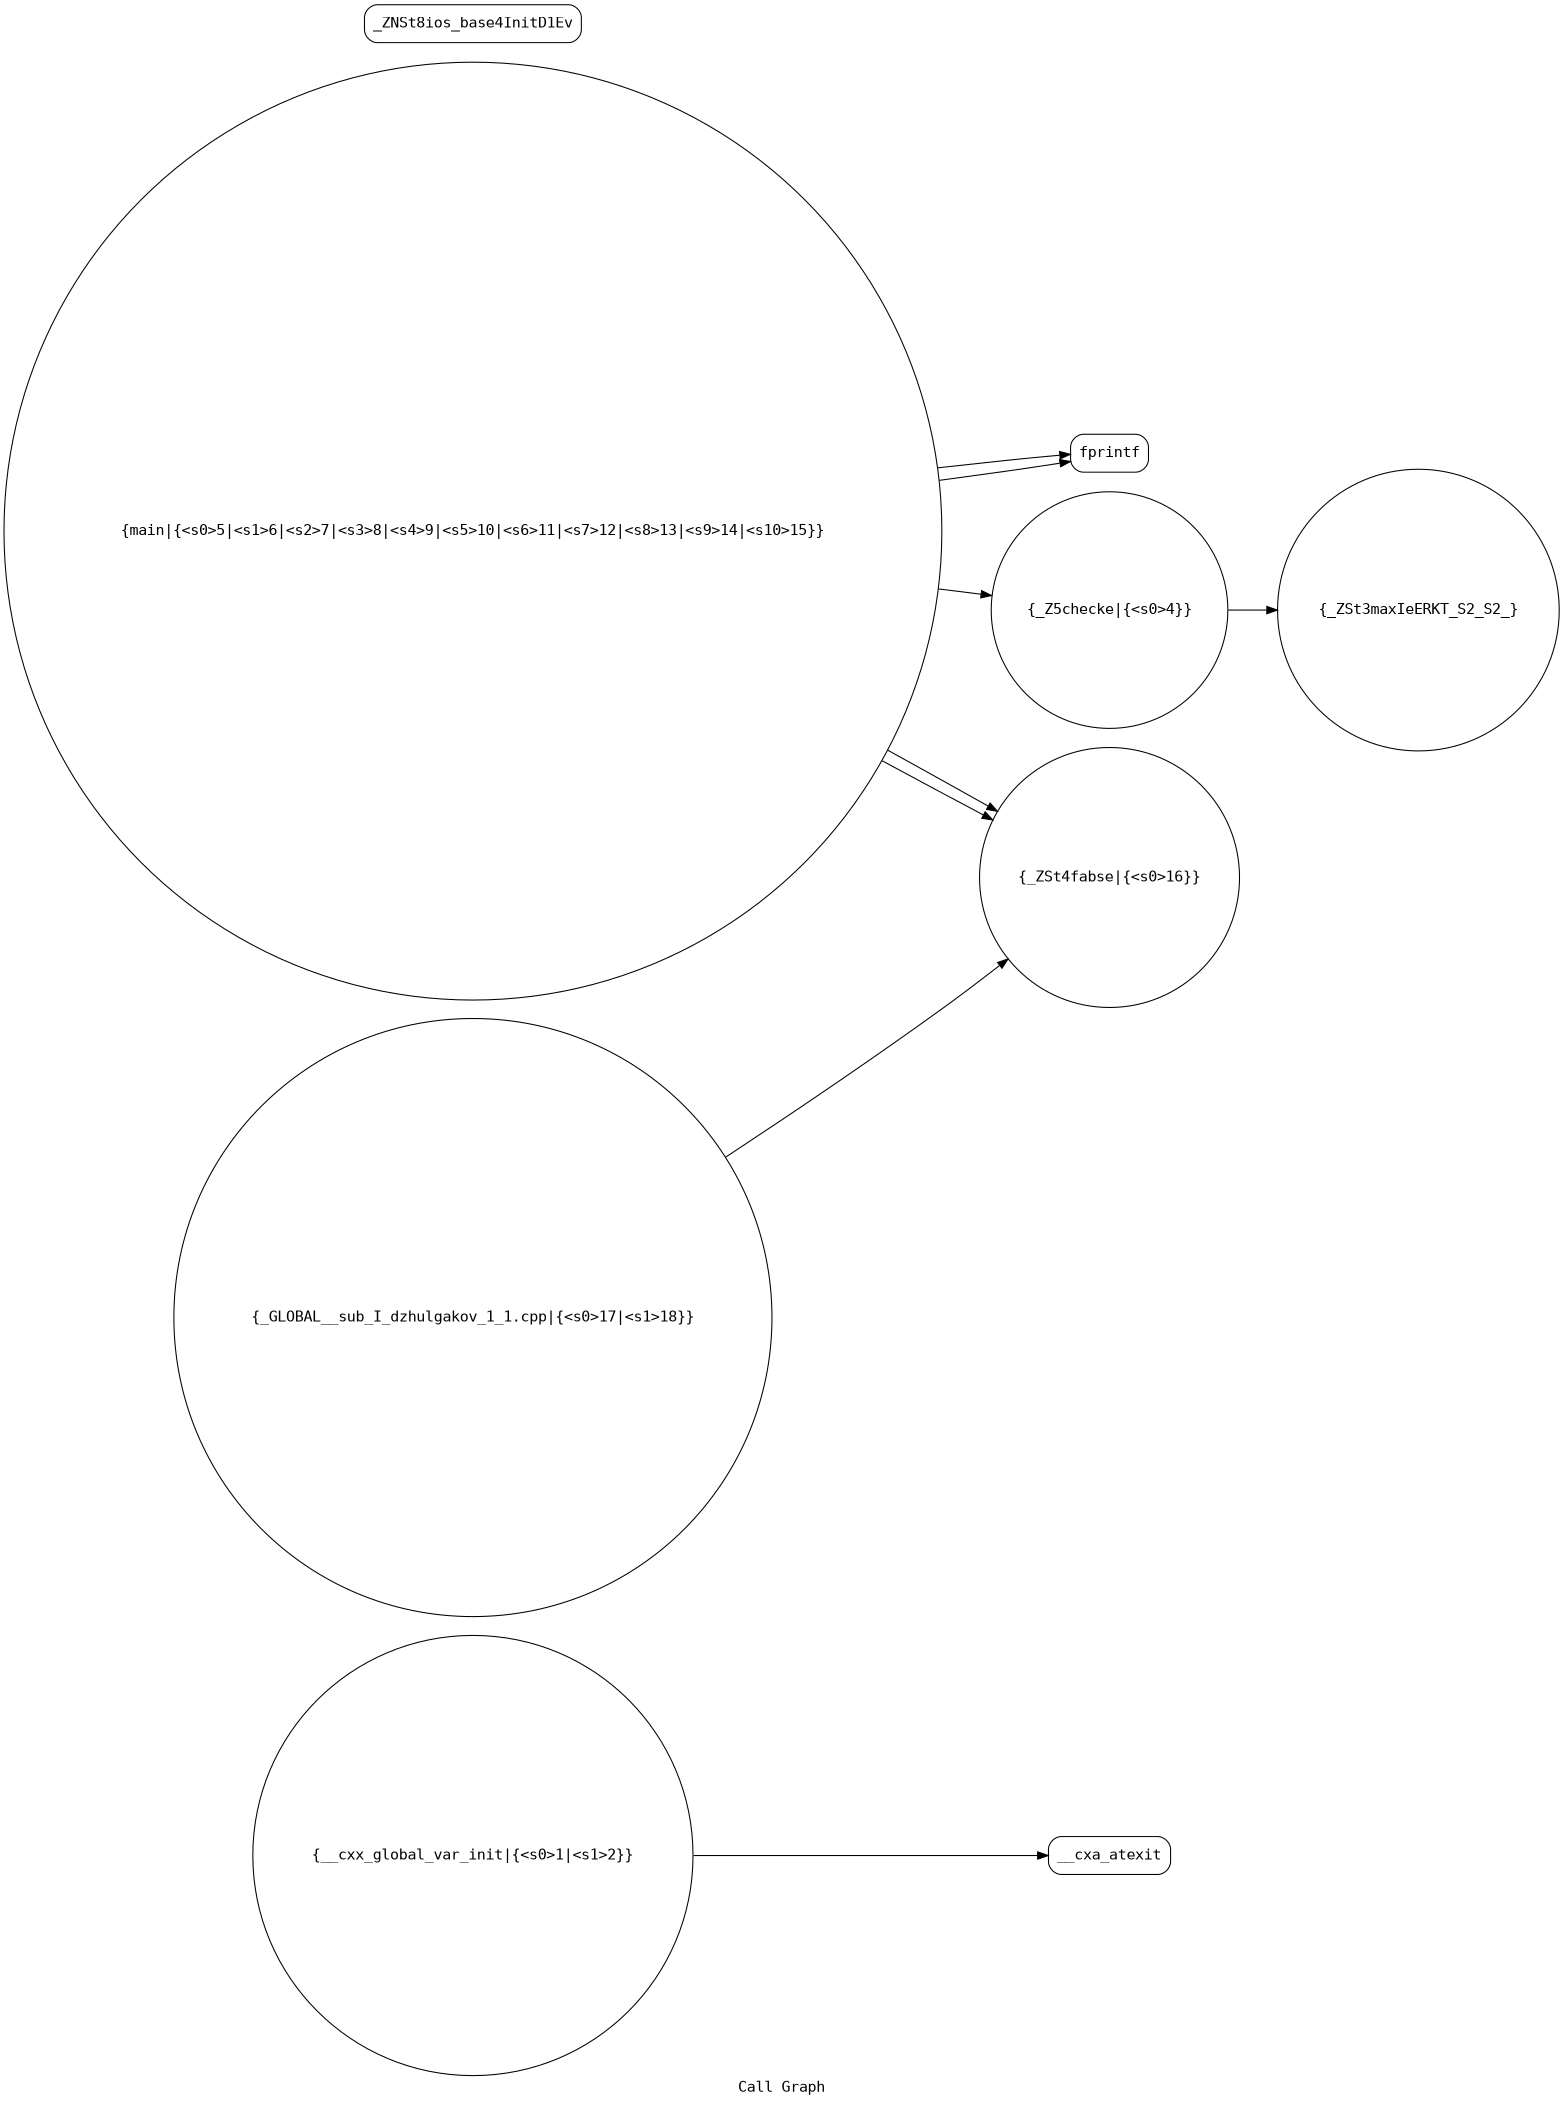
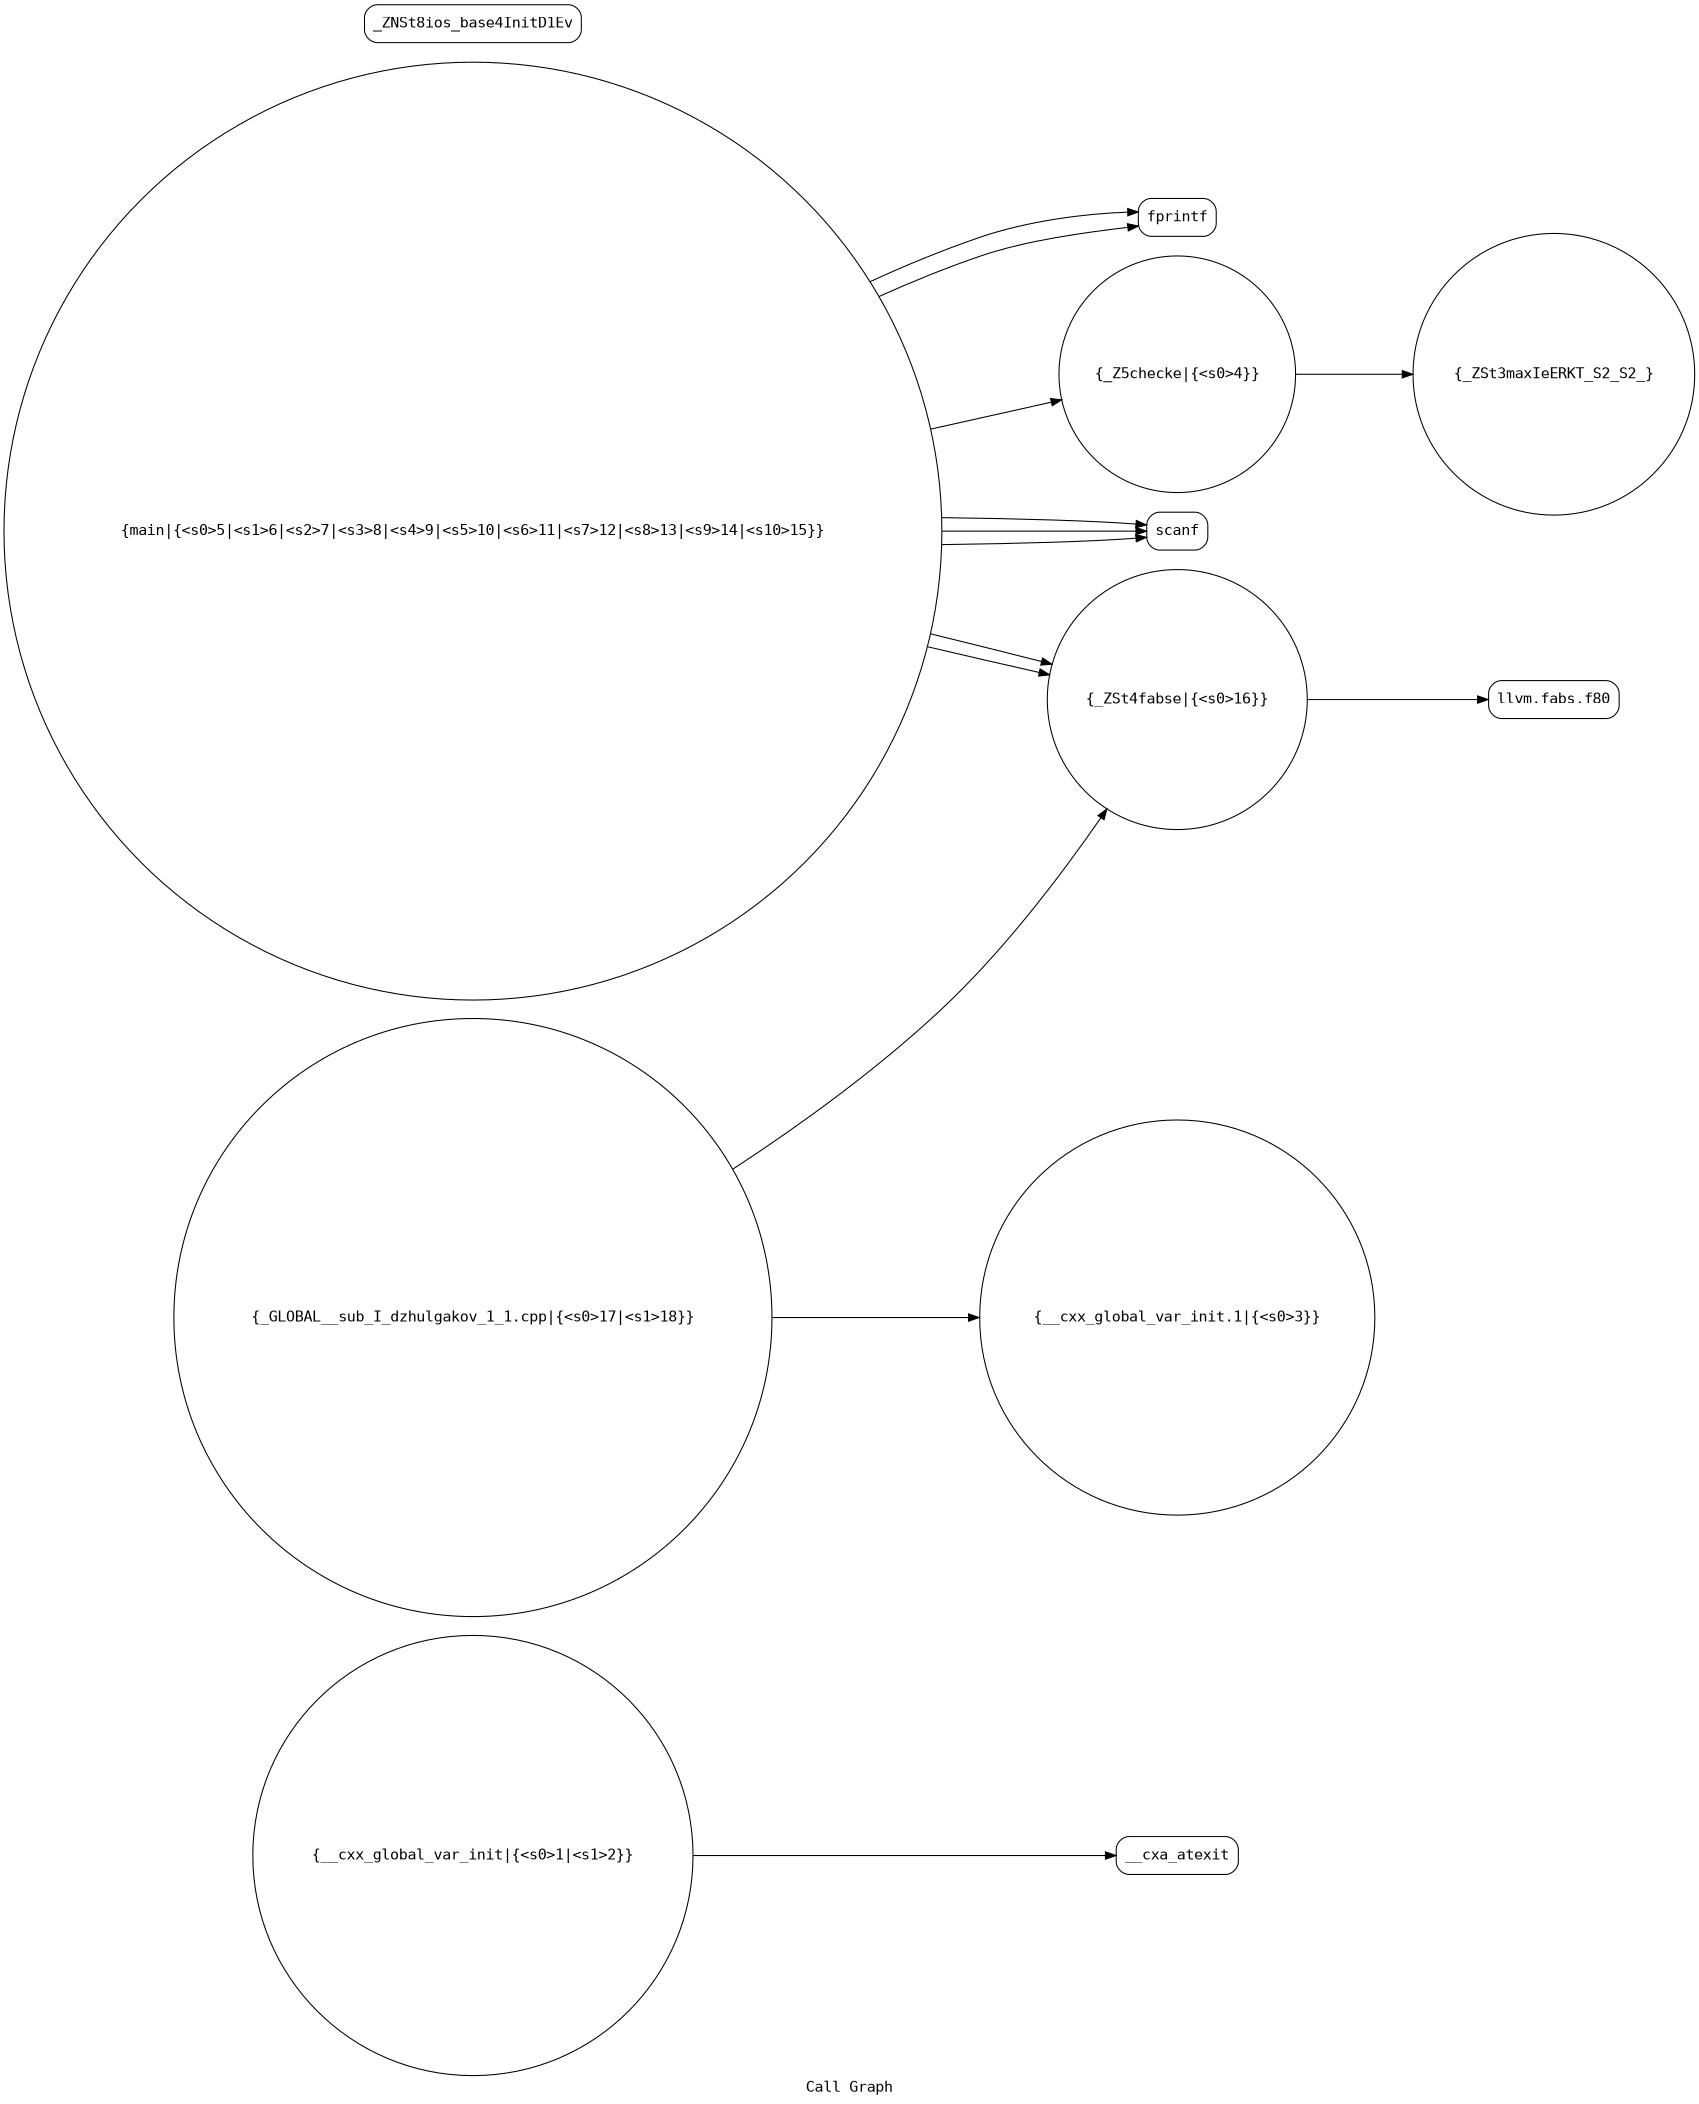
none -> (1177, 531)
none -> (1554, 700)
none -> (1177, 1318)
